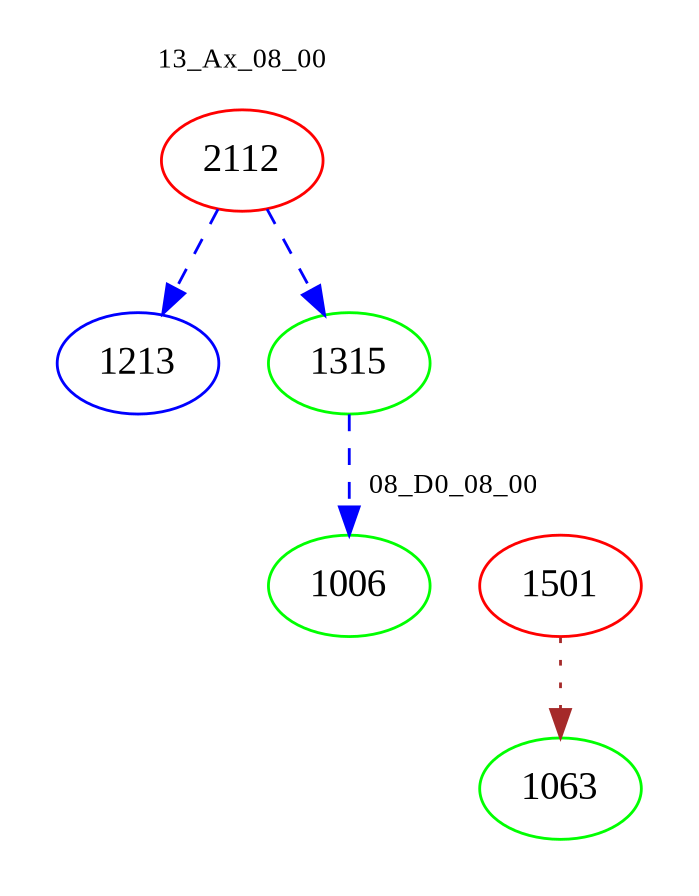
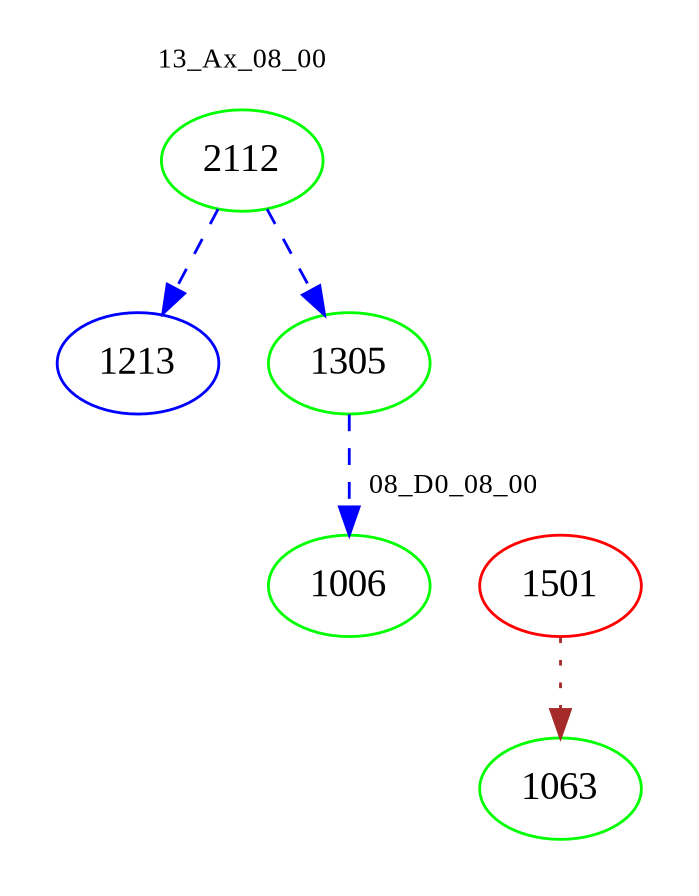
(242, 161) -> (242, 161)
(349, 363) -> (349, 363)
